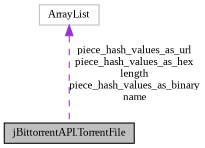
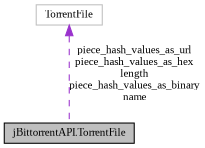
(69, 15) -> (69, 15)
